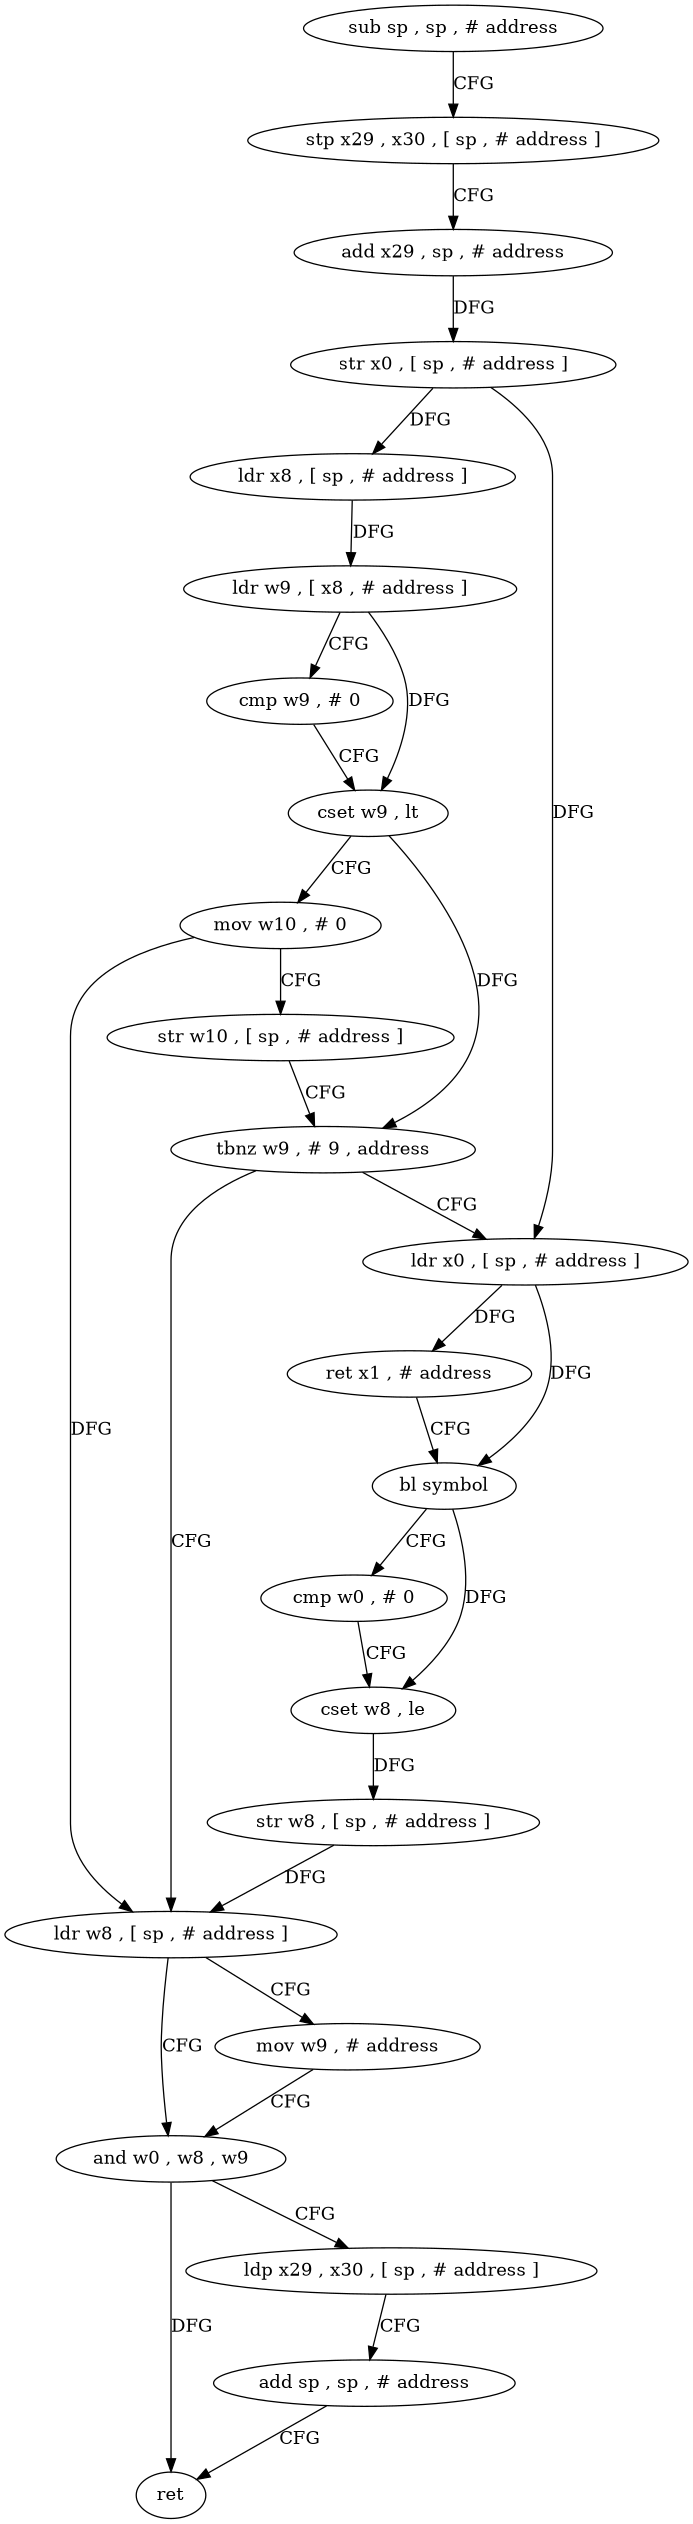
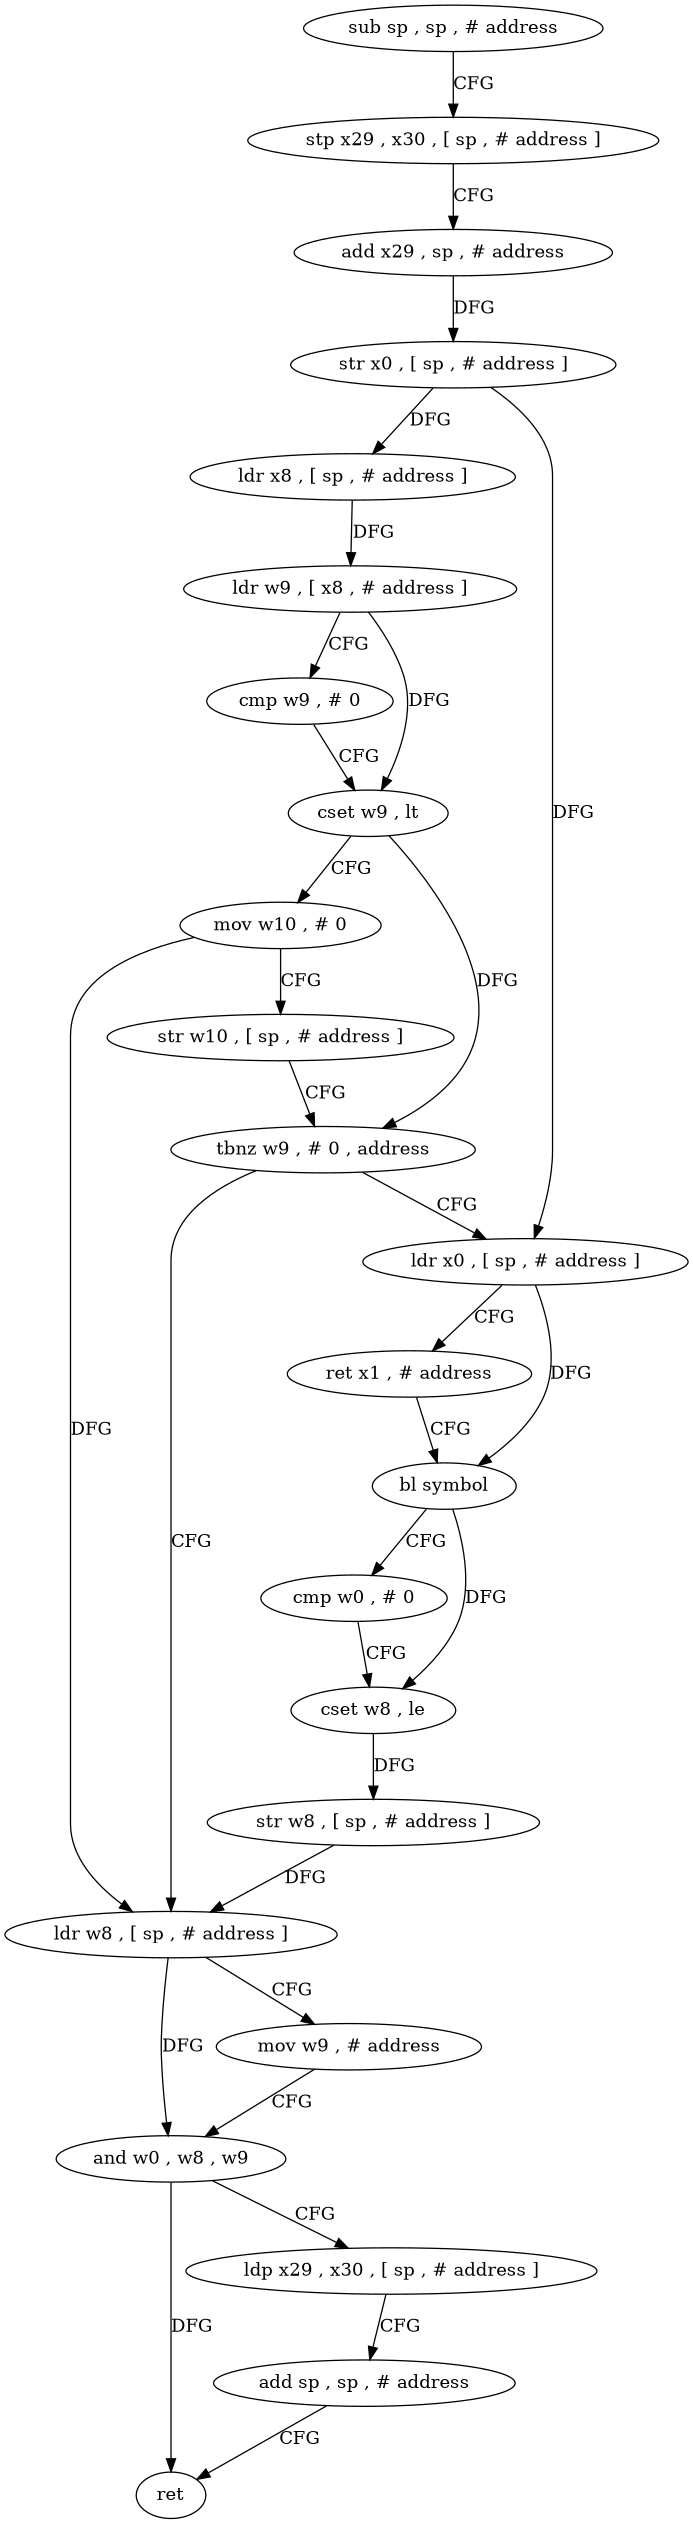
(323, 1150) -> (323, 1150)
(495, 1318) -> (495, 1318)
(183, 2047) -> (183, 2047)
